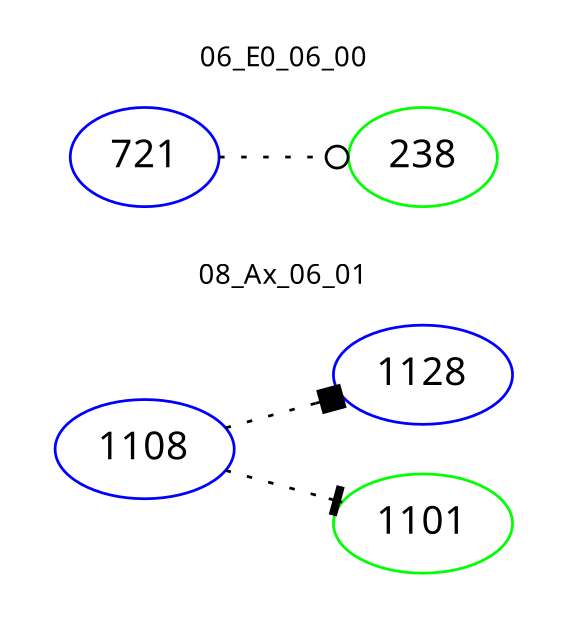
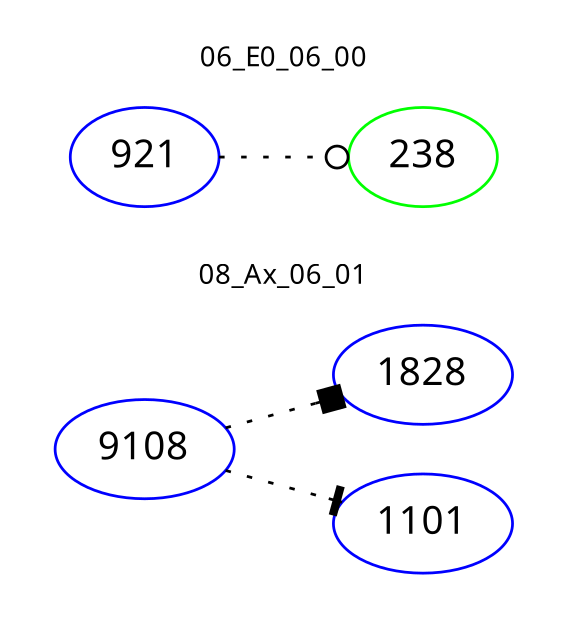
(145, 157) -> (145, 157)
(423, 375) -> (423, 375)
(145, 449) -> (145, 449)
(423, 524) -> (423, 524)
